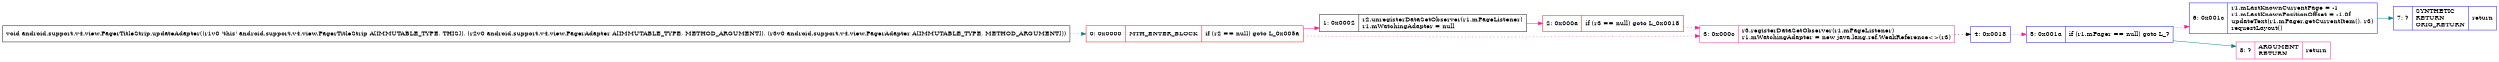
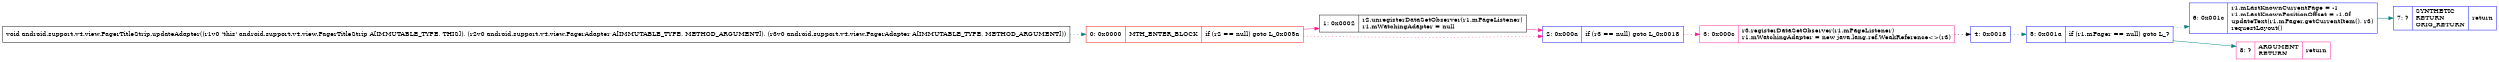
(1613, 24) -> (1613, 34)
(2179, 27) -> (2179, 27)
(2016, 34) -> (2016, 34)
(1499, 37) -> (1421, 37)
